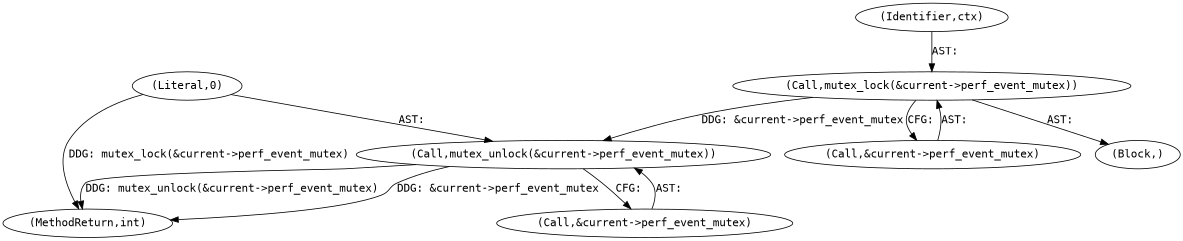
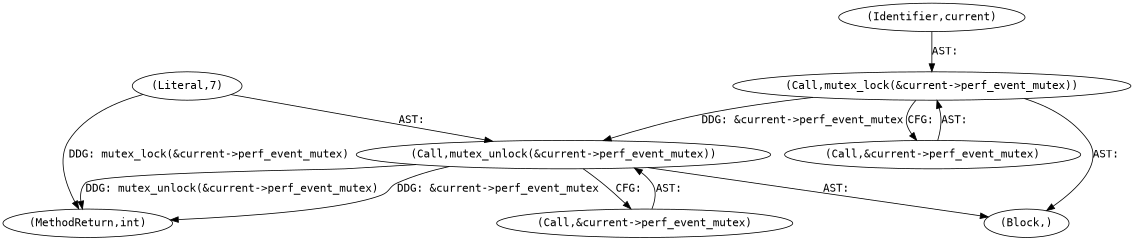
(932, 17) -> (932, 17)
(187, 86) -> (187, 86)
none -> (814, 192)
